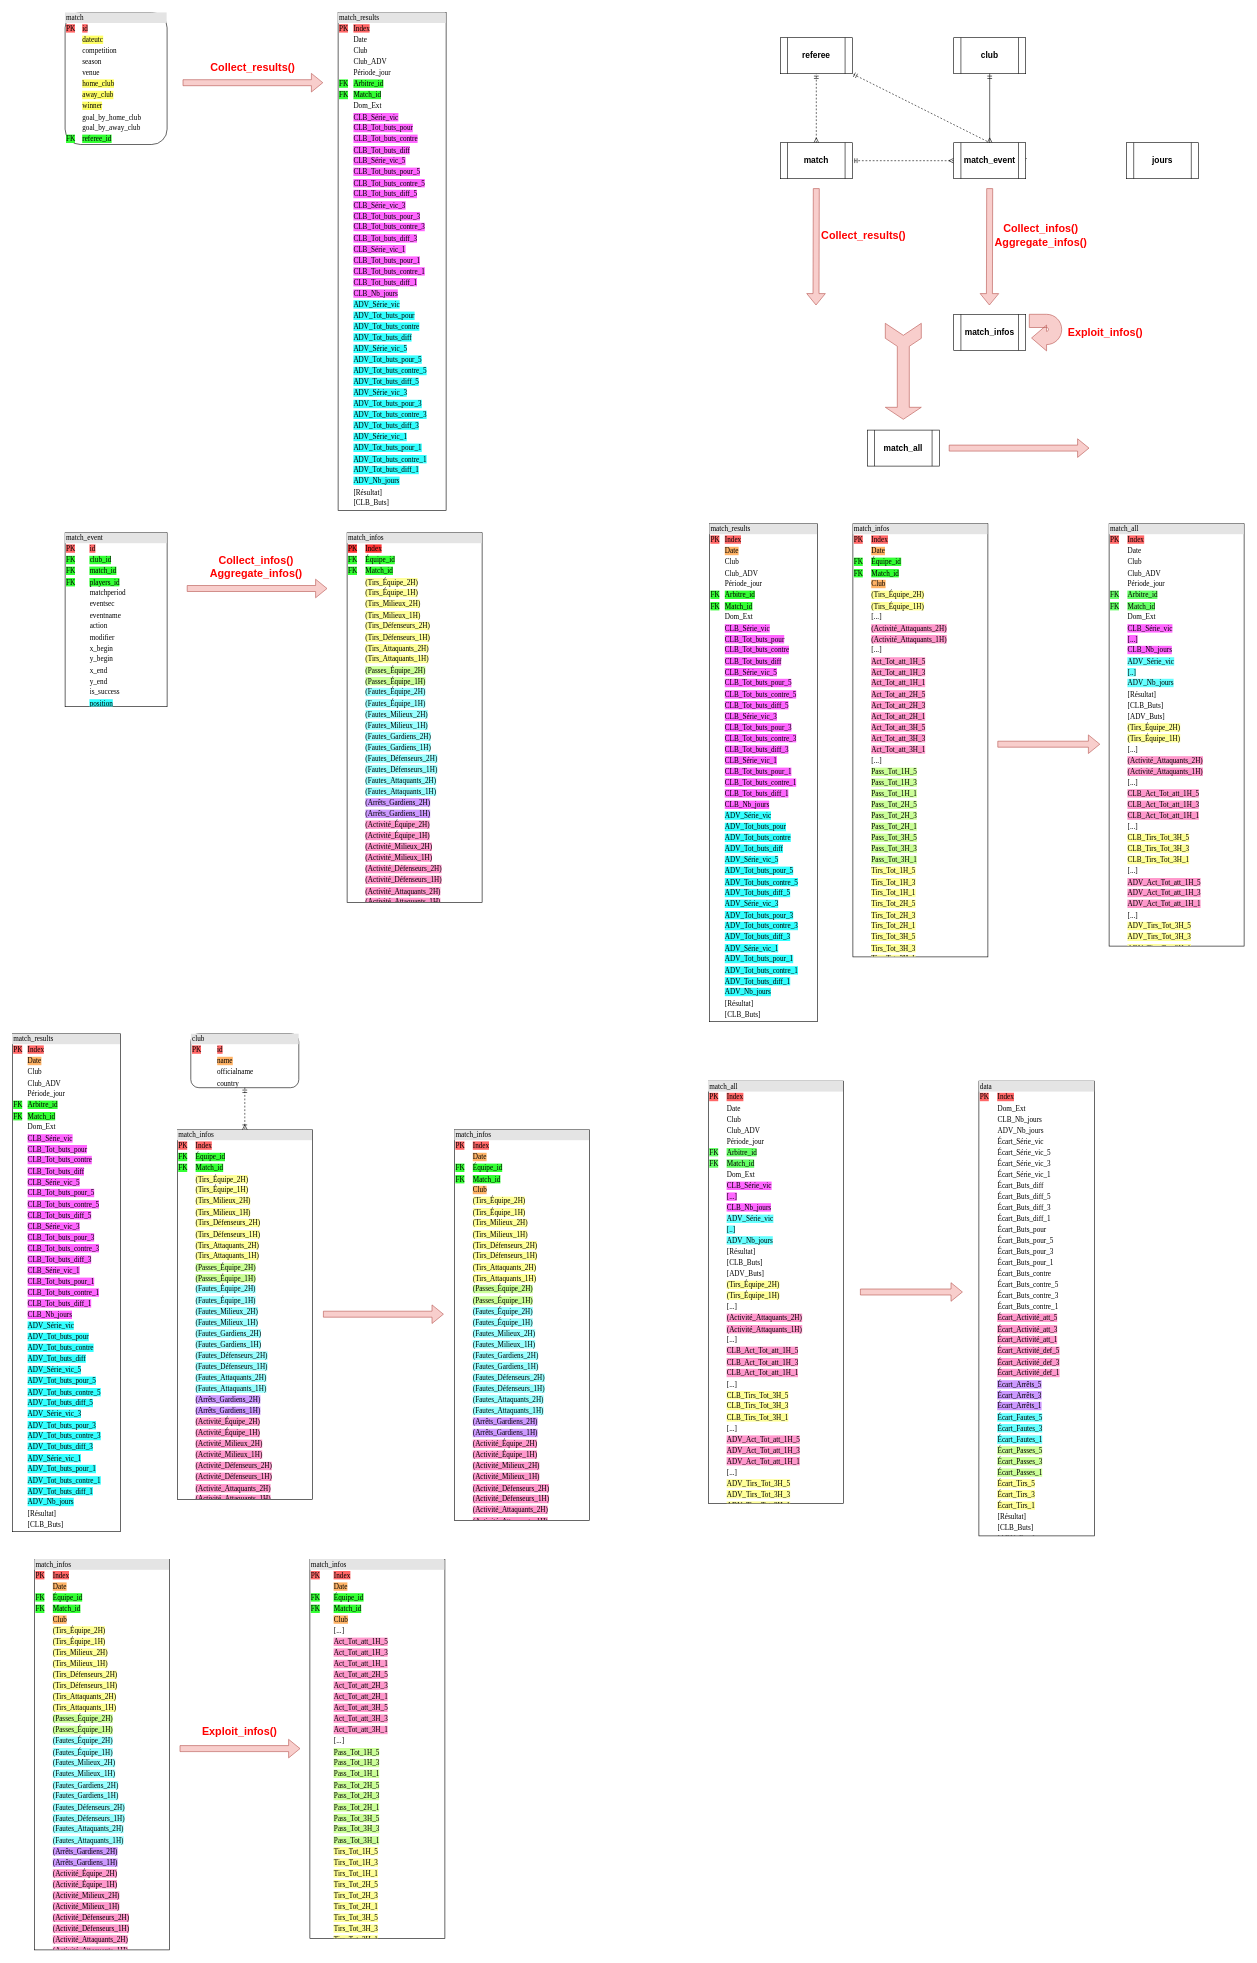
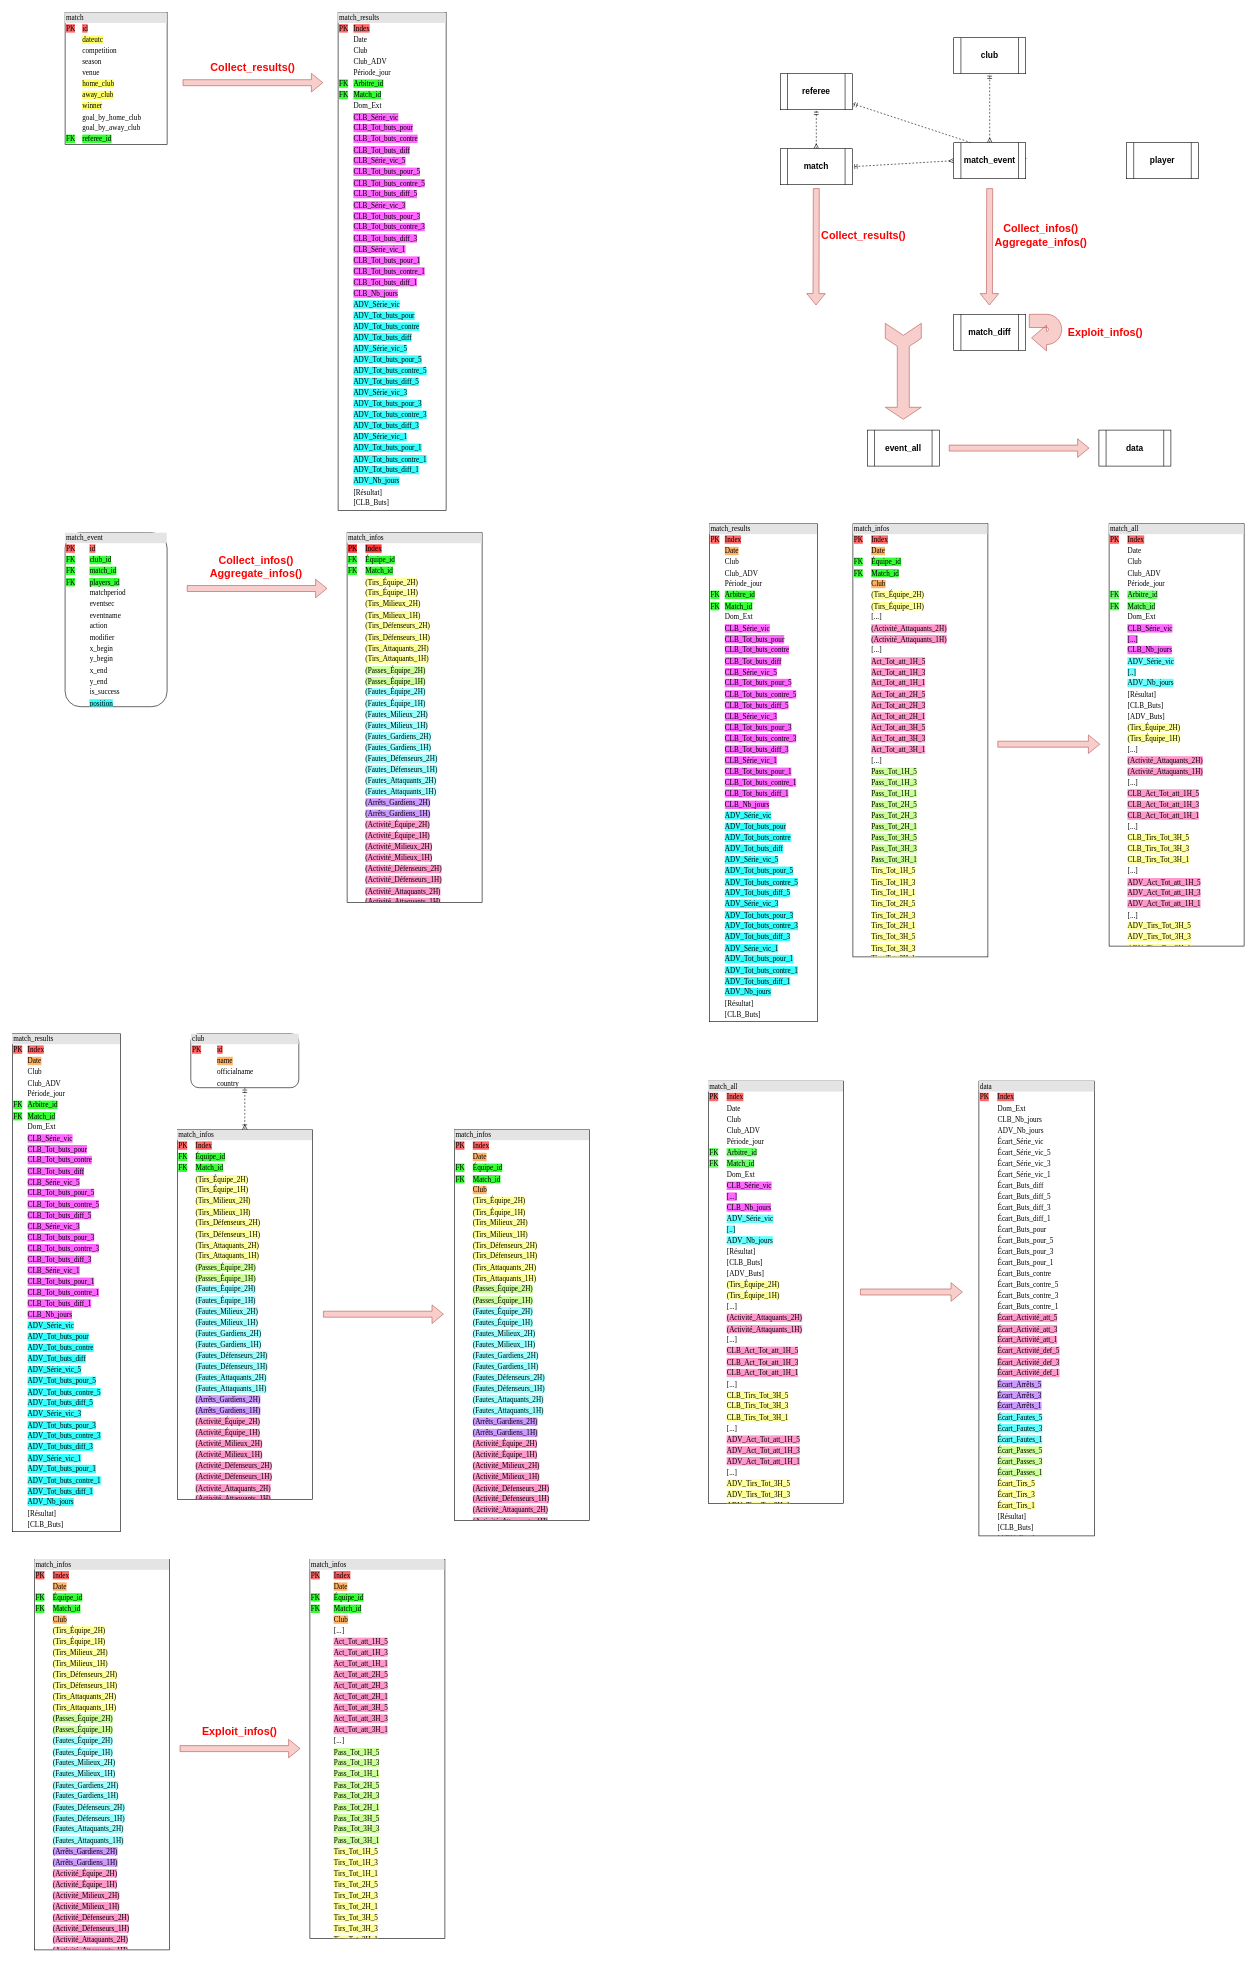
(816, 56) -> (816, 92)
(116, 78) -> (116, 78)
(990, 107) -> (990, 107)
(816, 161) -> (816, 167)
(1163, 161) -> (1163, 161)
(990, 332) -> (990, 332)
(903, 448) -> (903, 448)
none -> (1135, 448)
(116, 620) -> (116, 620)
